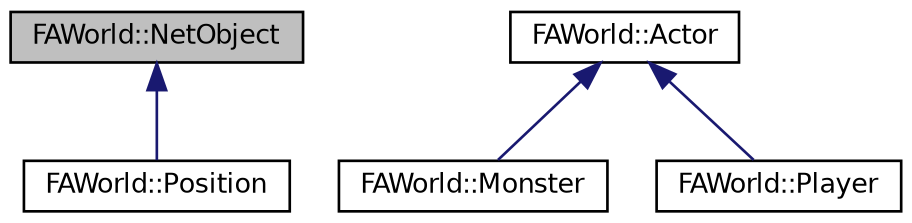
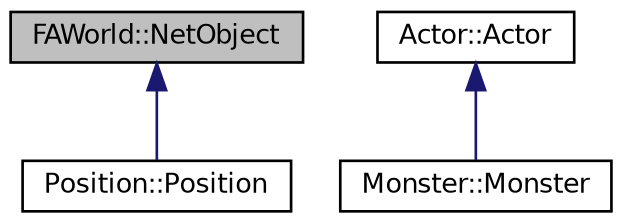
(625, 37) -> (476, 37)
(157, 186) -> (157, 186)
(473, 186) -> (476, 186)
(779, 186) -> none
